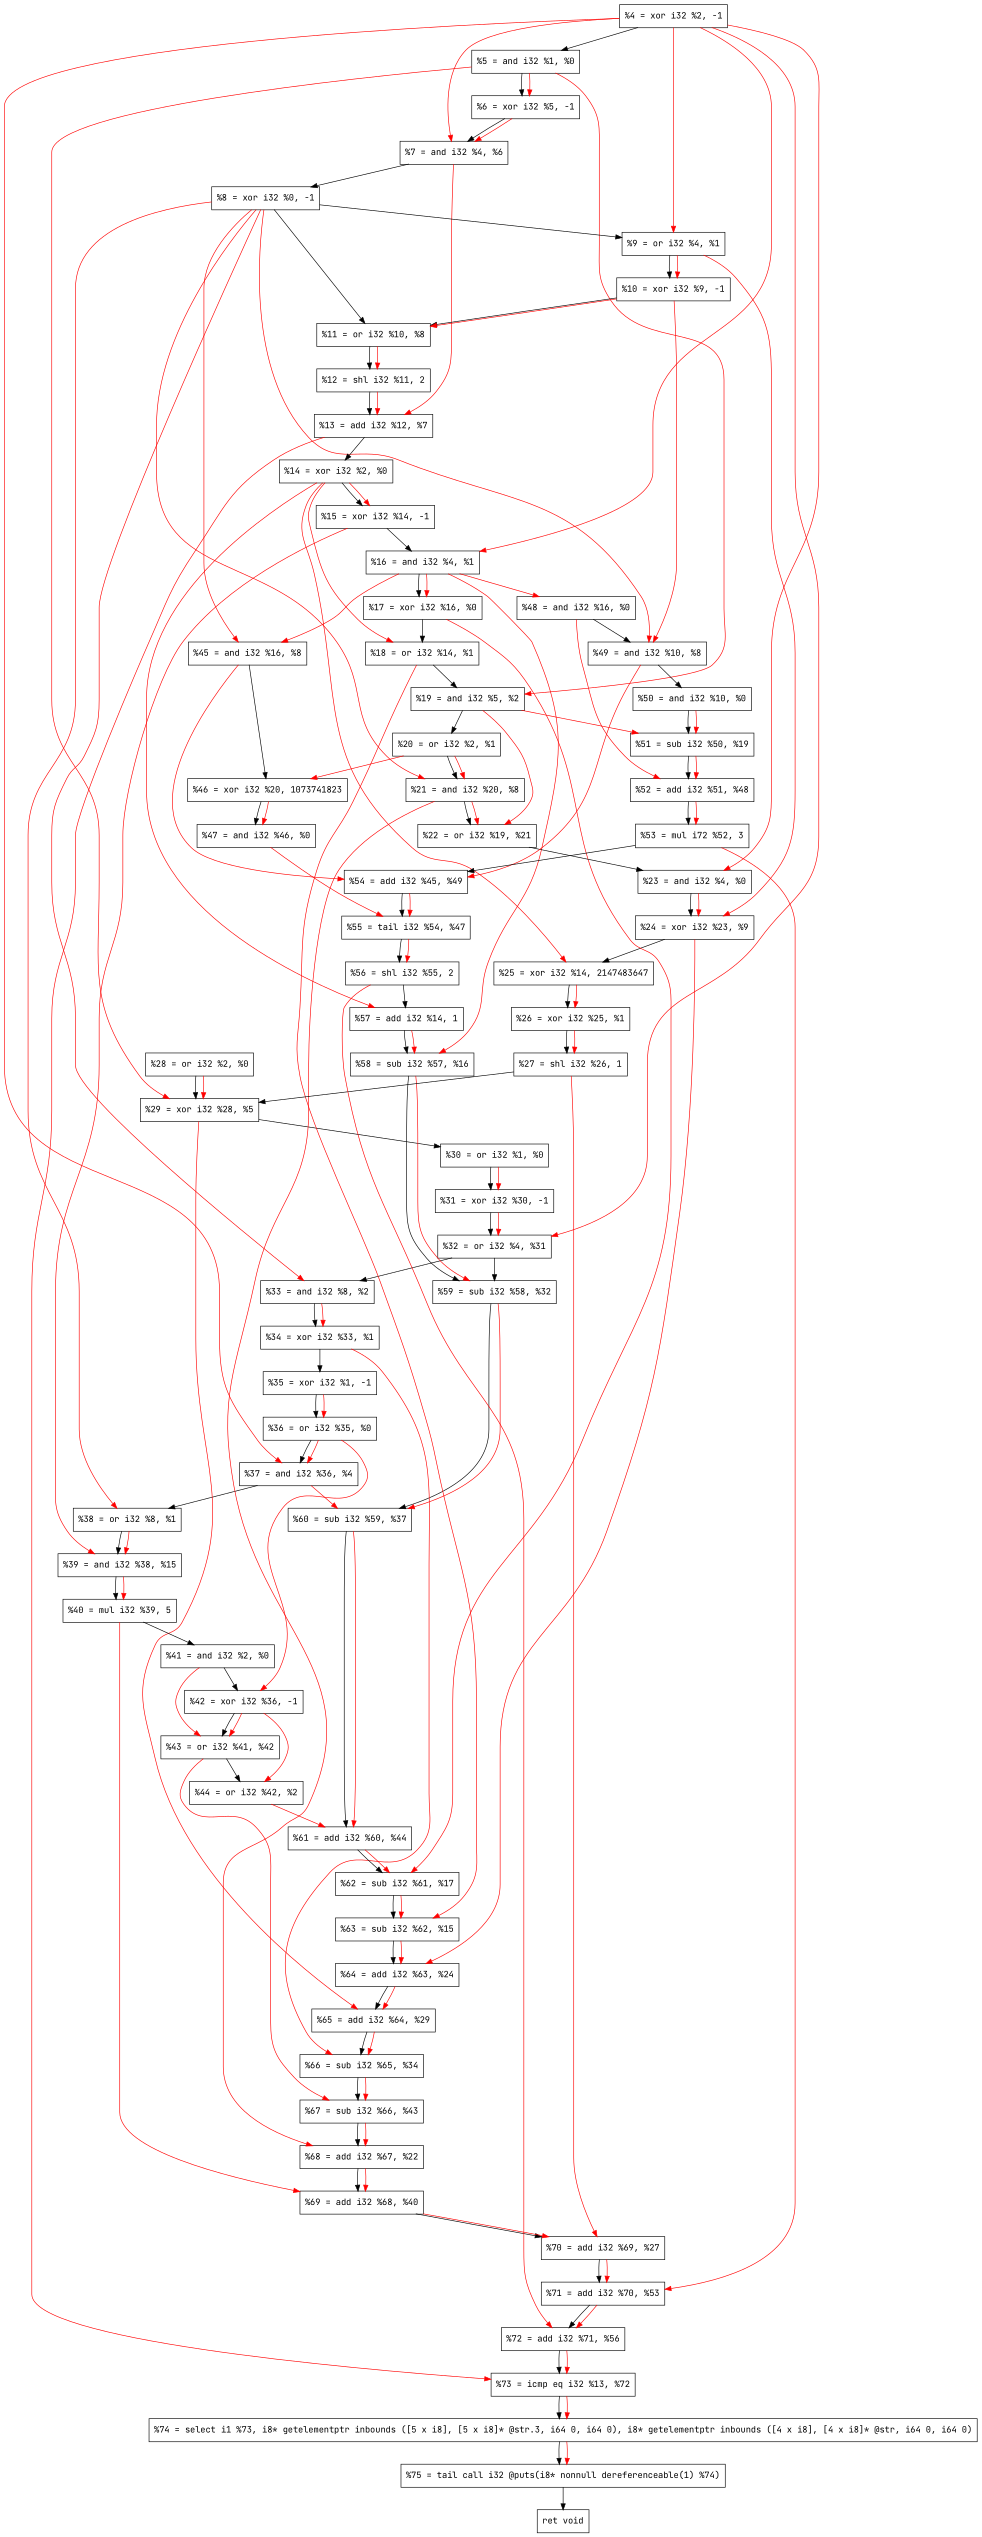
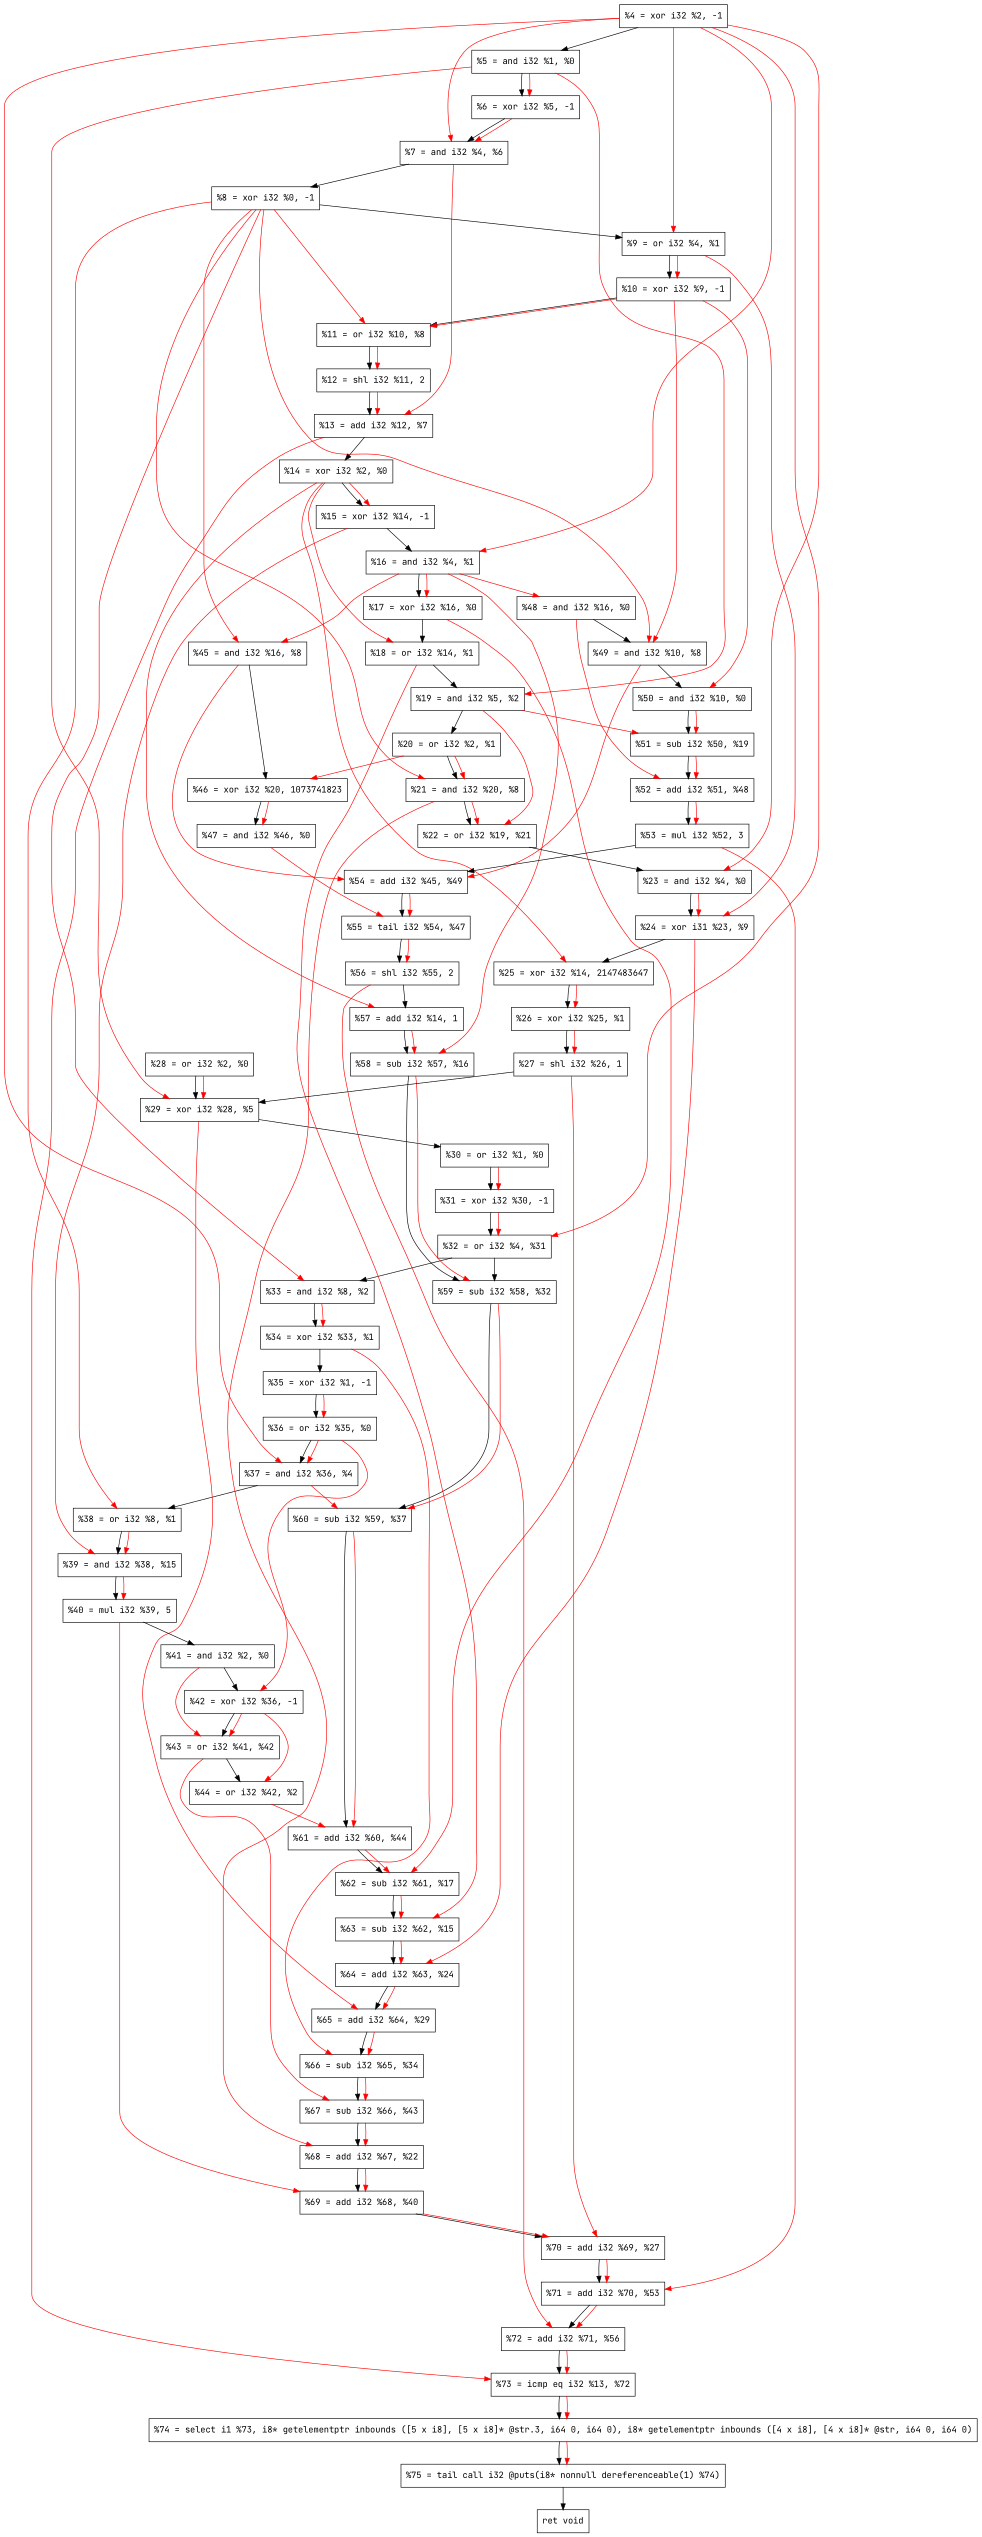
(318, 264) -> (318, 264)
none -> (748, 488)
(692, 836) -> (692, 836)
(695, 928) -> (695, 928)
